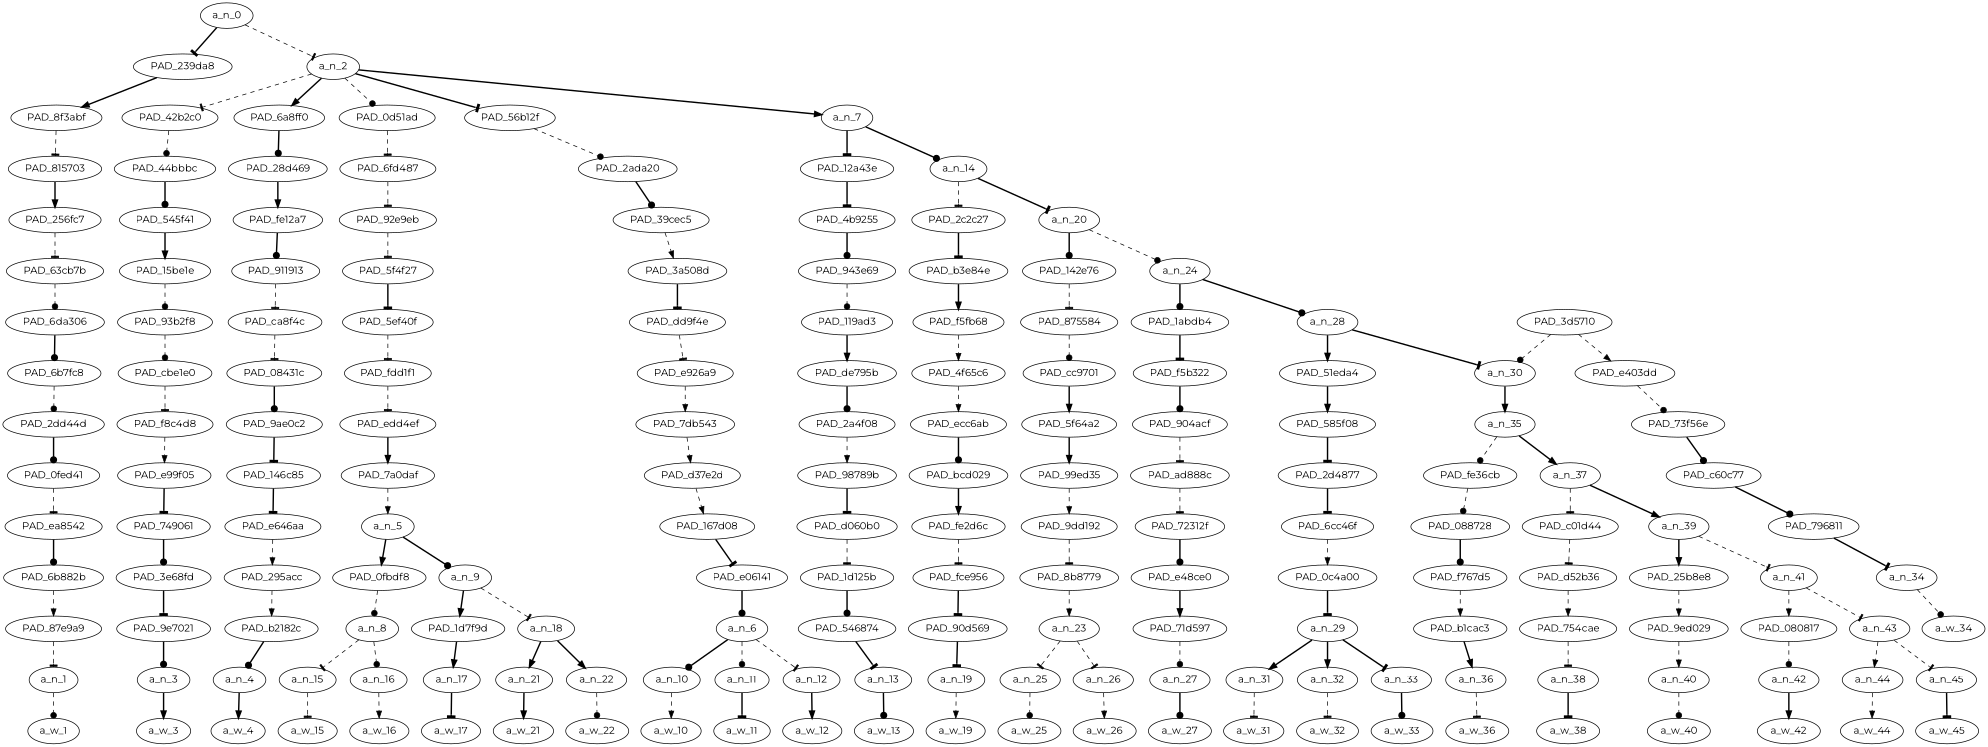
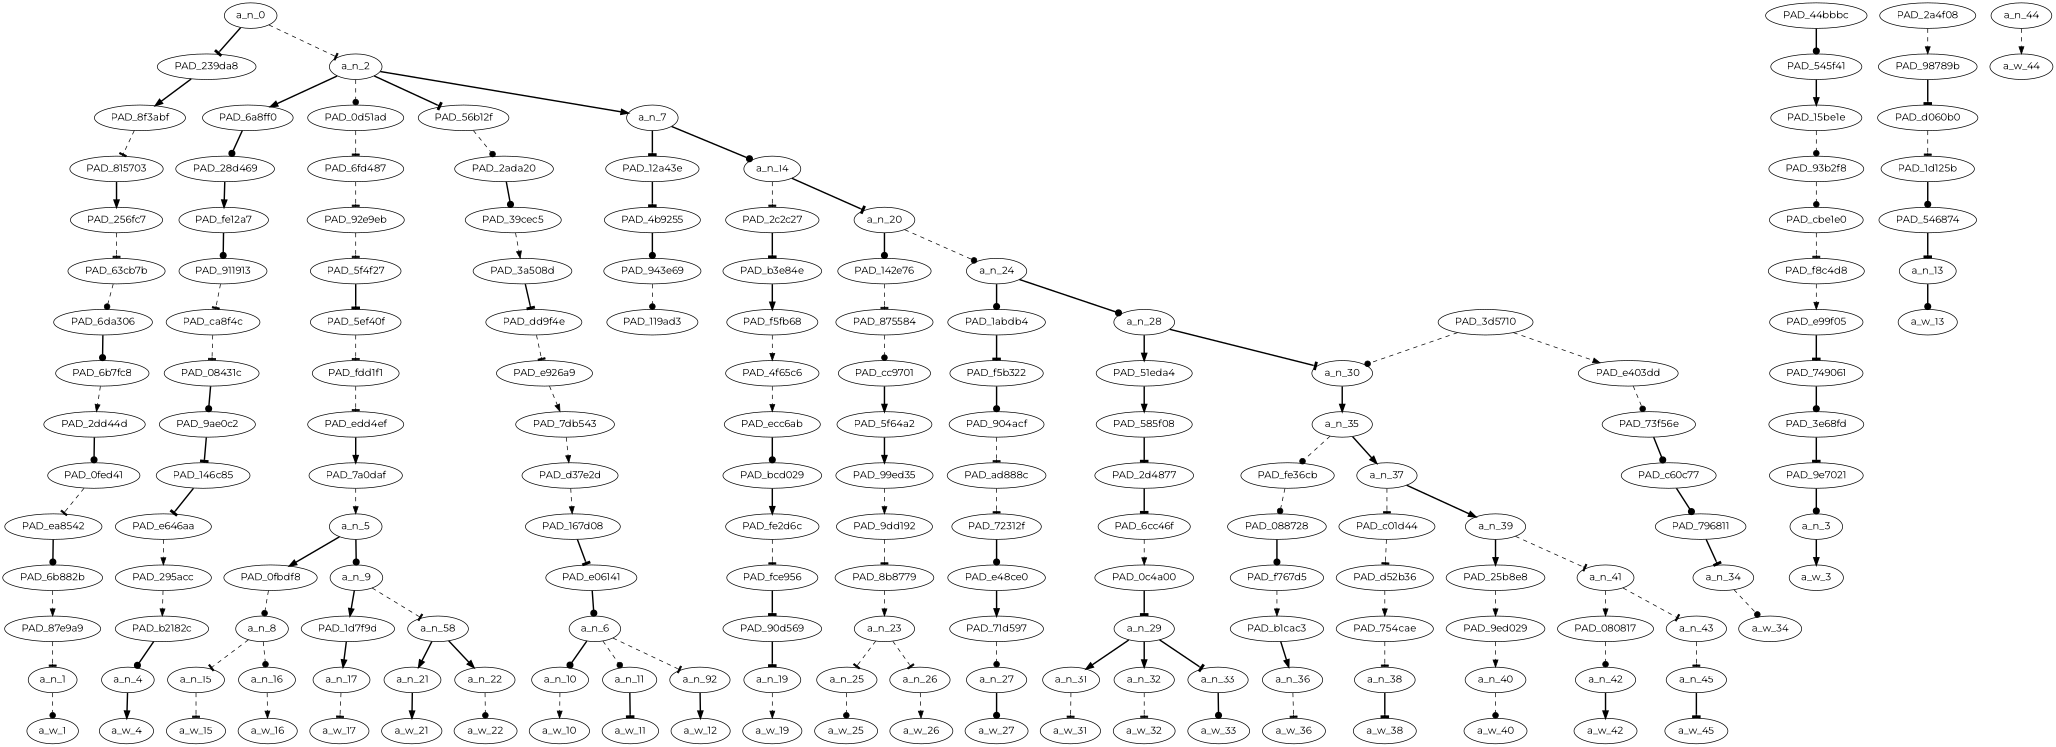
(170, 118) -> none
(847, 373) -> none
(54, 396) -> (99, 395)
(546, 629) -> (438, 629)
(1877, 651) -> none
(812, 680) -> (700, 680)
(451, 704) -> (341, 704)
